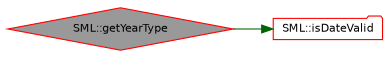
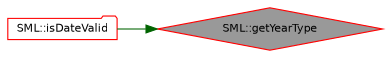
(247, 29) -> (131, 29)
